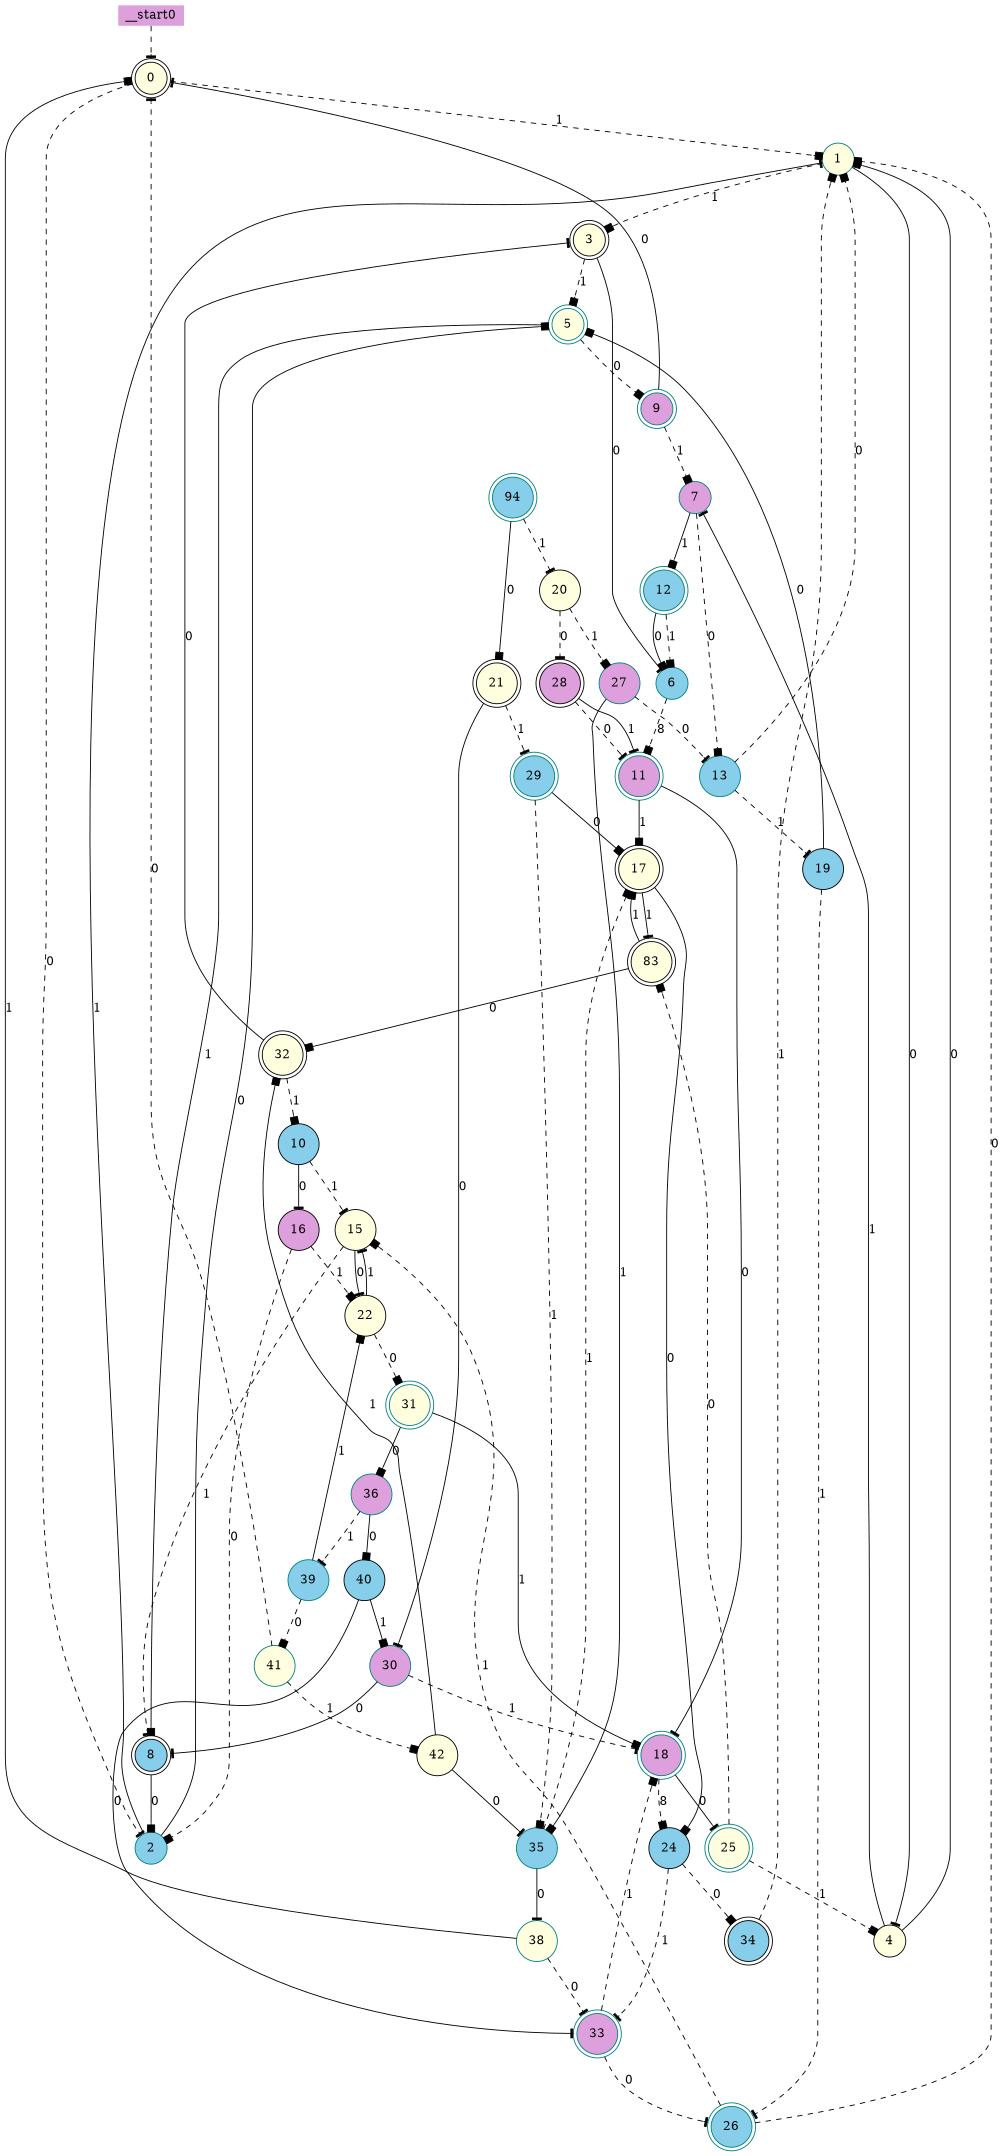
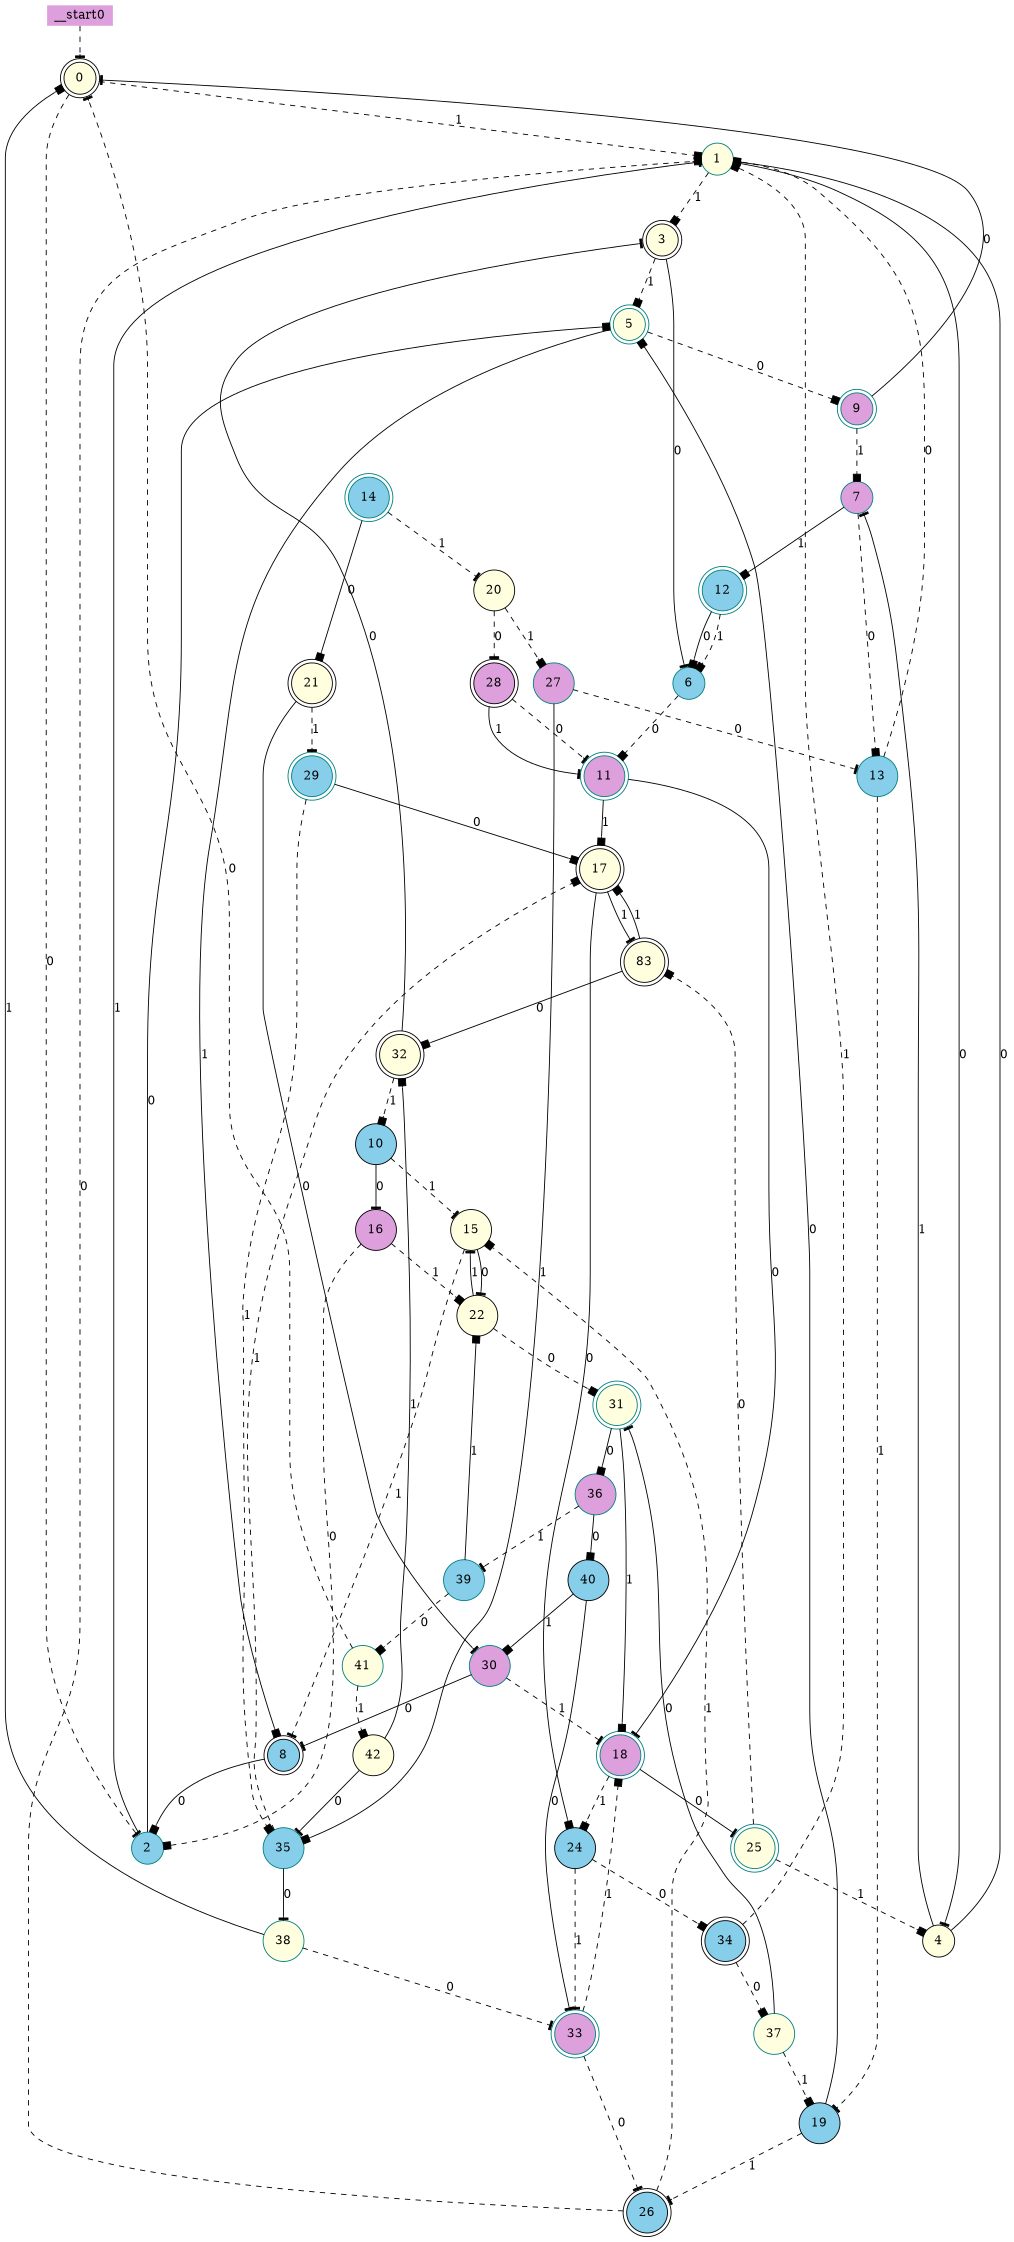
(513, 498) -> (369, 498)
(661, 730) -> (656, 730)
(664, 1802) -> (604, 1802)
none -> (774, 2034)
(732, 2127) -> (647, 2213)
